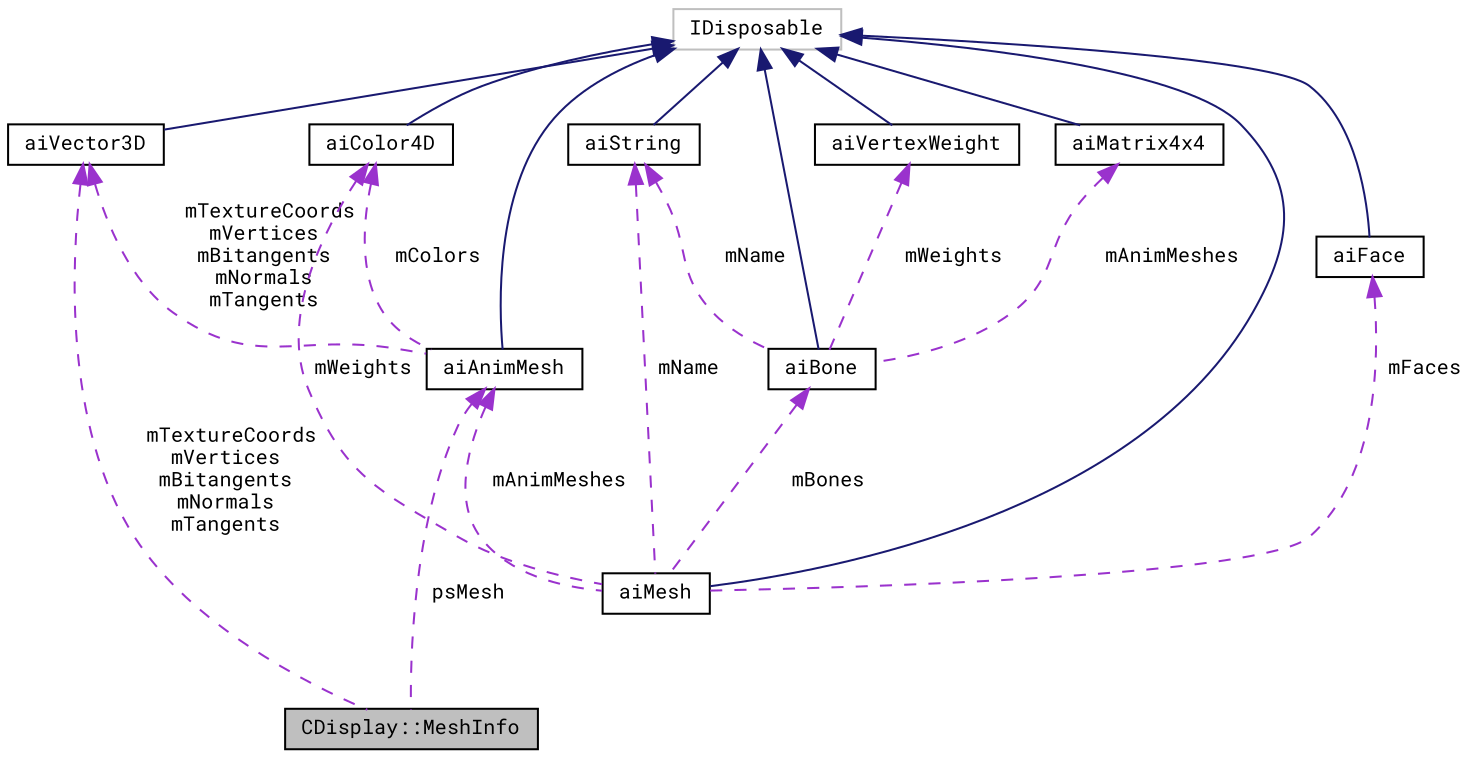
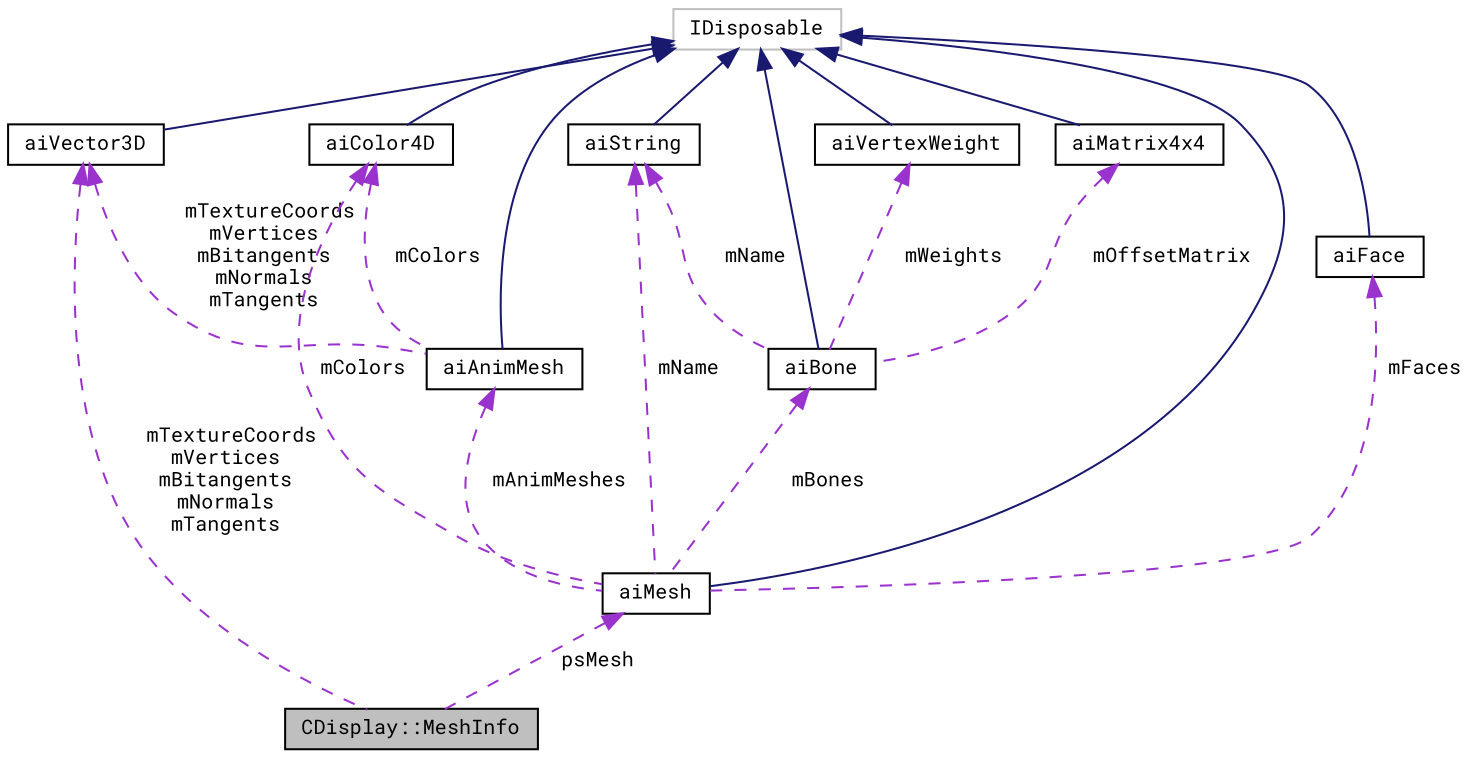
(1167, 257) -> (1167, 257)
(358, 369) -> (358, 369)
(422, 552) -> (525, 666)
